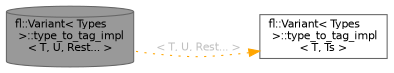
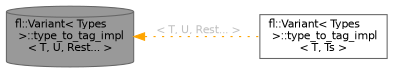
(191, 57) -> (202, 37)
